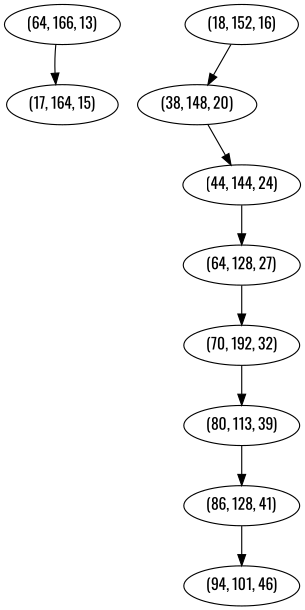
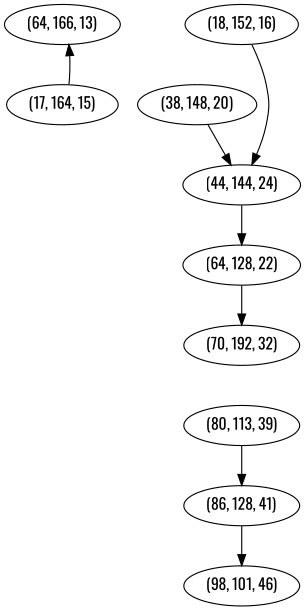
(55, 59) -> (70, 70)
(222, 60) -> (269, 99)
(242, 265) -> (242, 265)
(242, 380) -> none
(242, 586) -> (242, 586)
